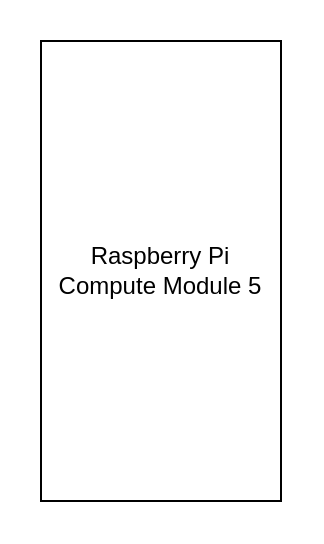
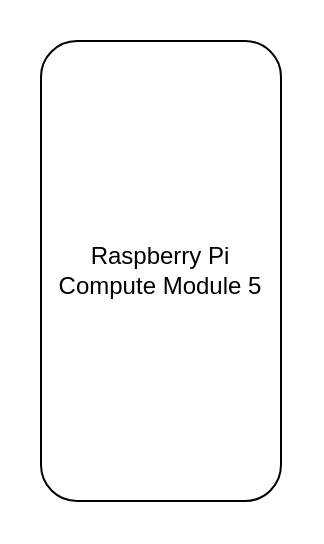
(161, 271) -> (161, 271)
